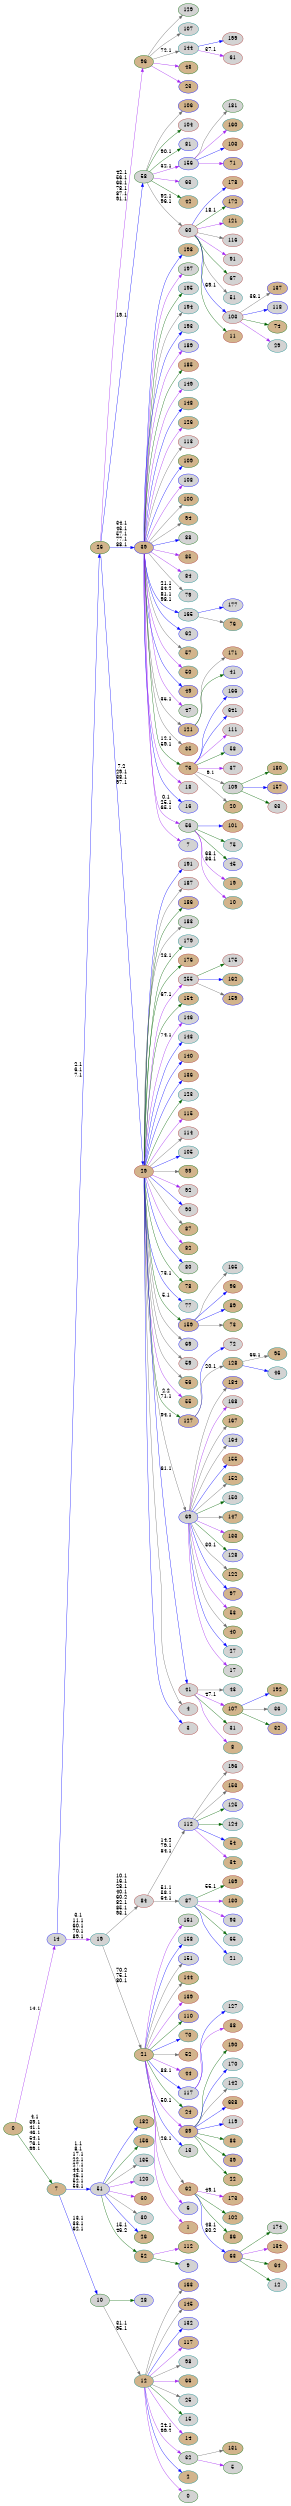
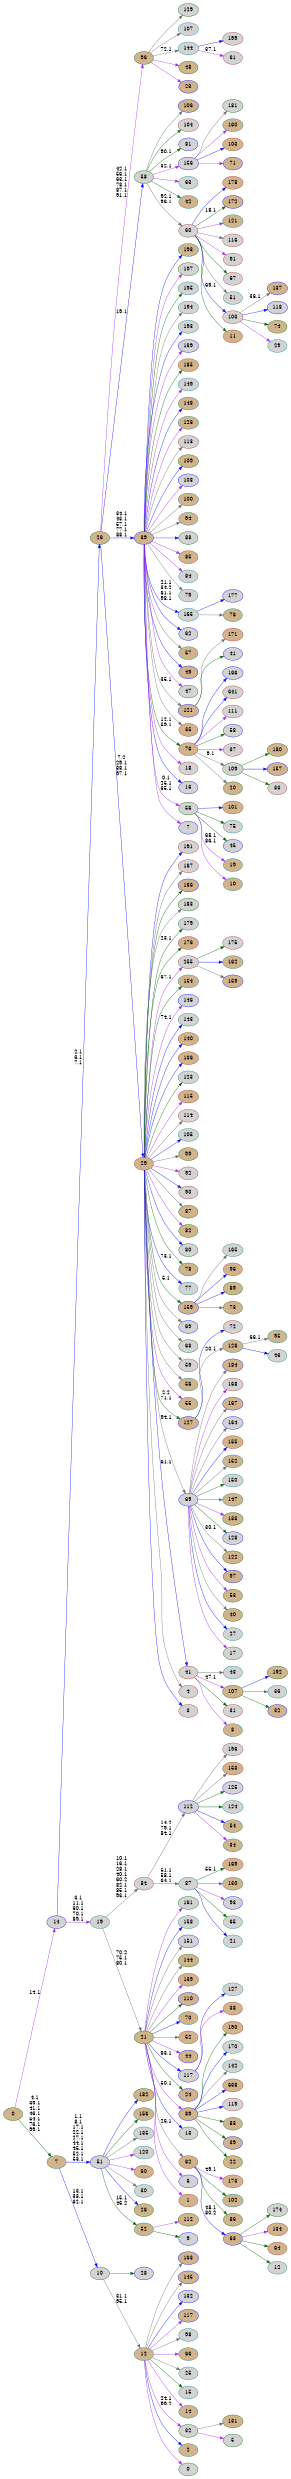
(188, 672) -> none
none -> (188, 1346)
(233, 1421) -> (233, 1404)
